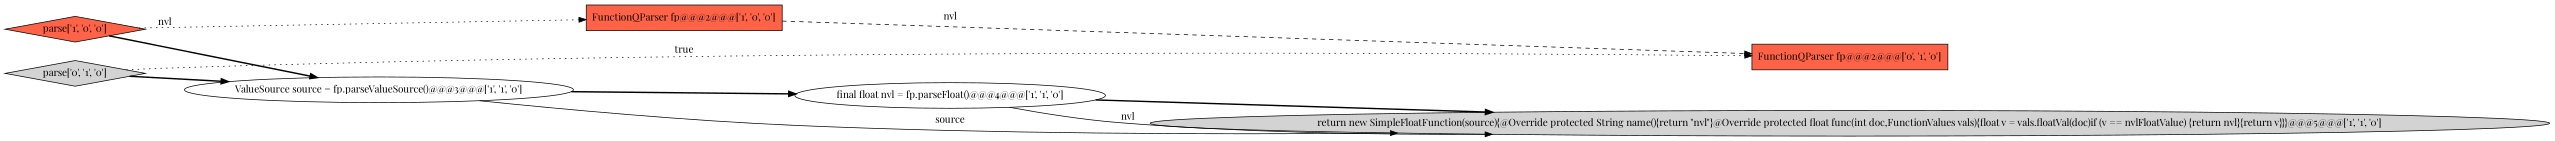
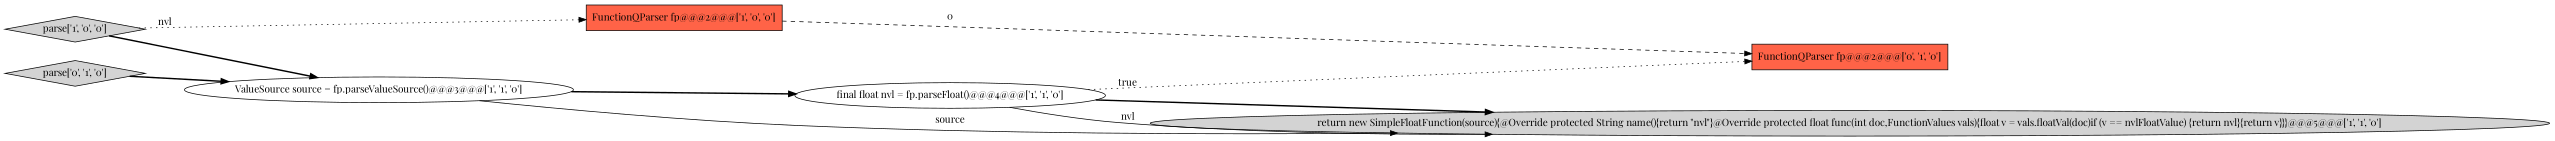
(950, 17) -> (950, 17)
(75, 29) -> (75, 29)
(935, 54) -> (1417, 76)
